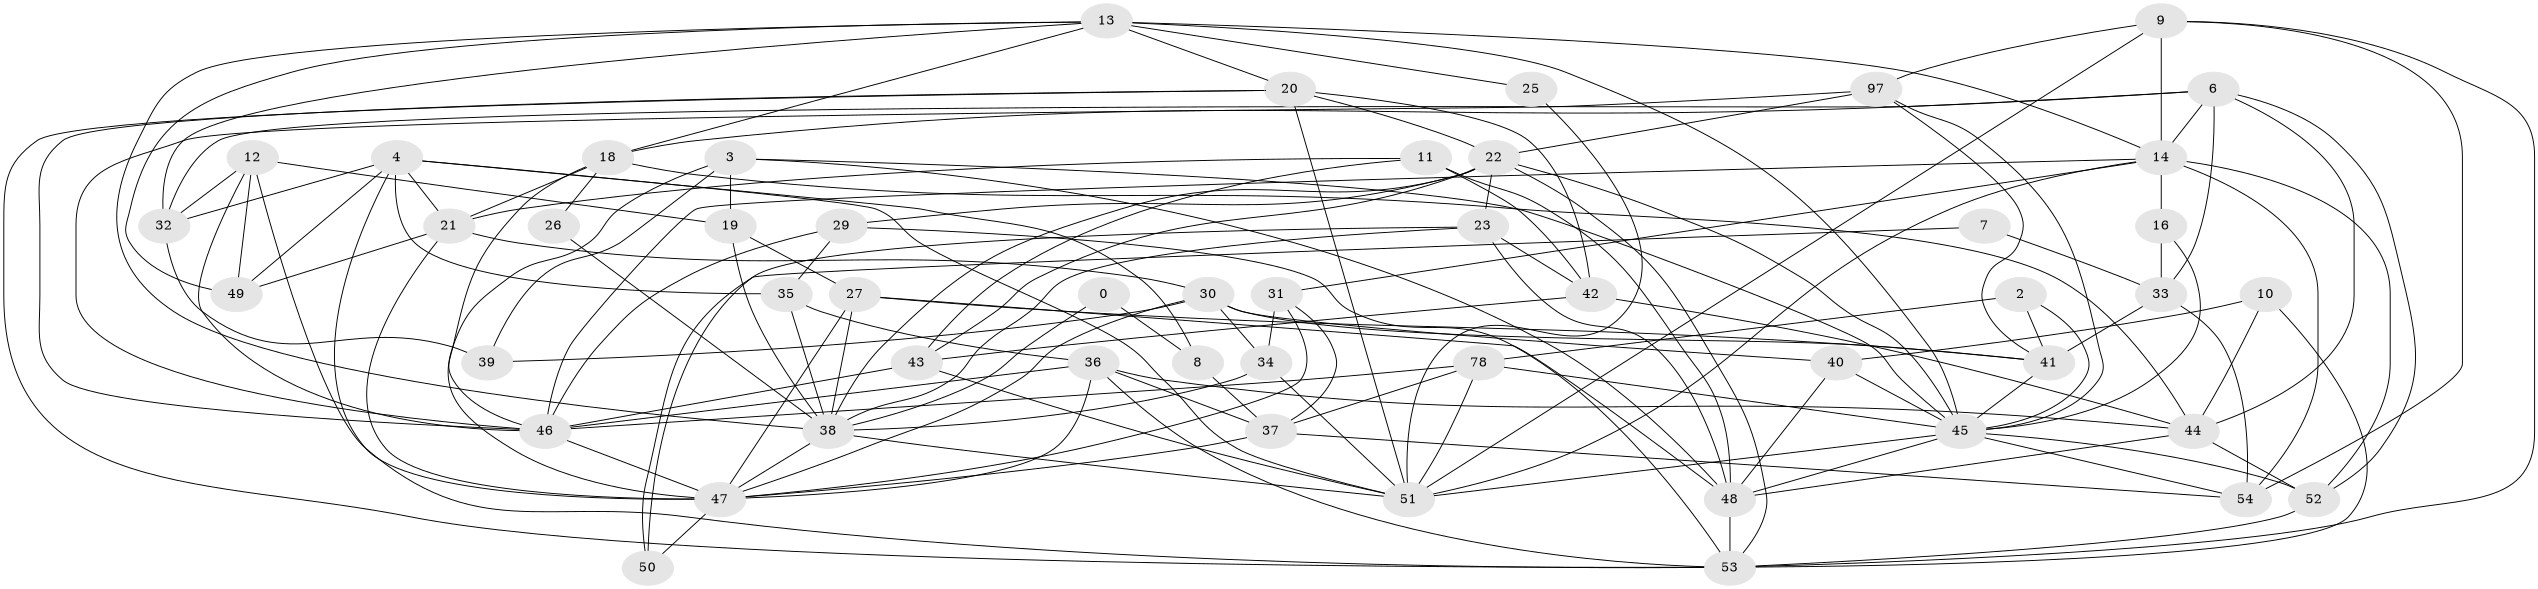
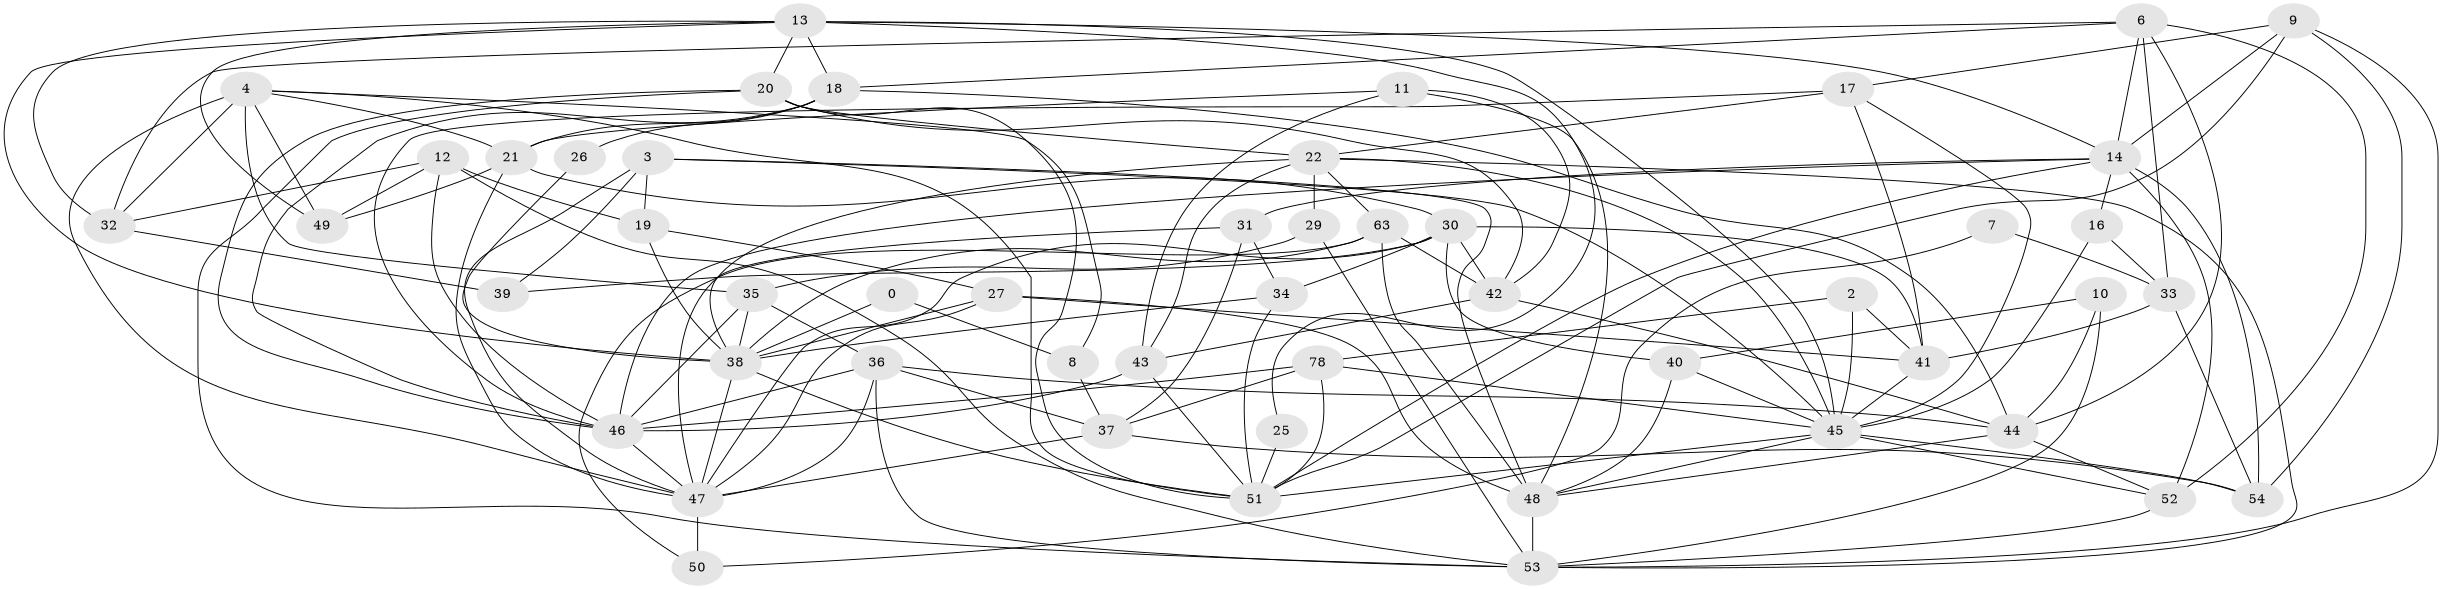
(1876, 89) -> (1848, 89)
(1483, 226) -> (1383, 226)
none -> (1469, 255)
(676, 282) -> (695, 352)
